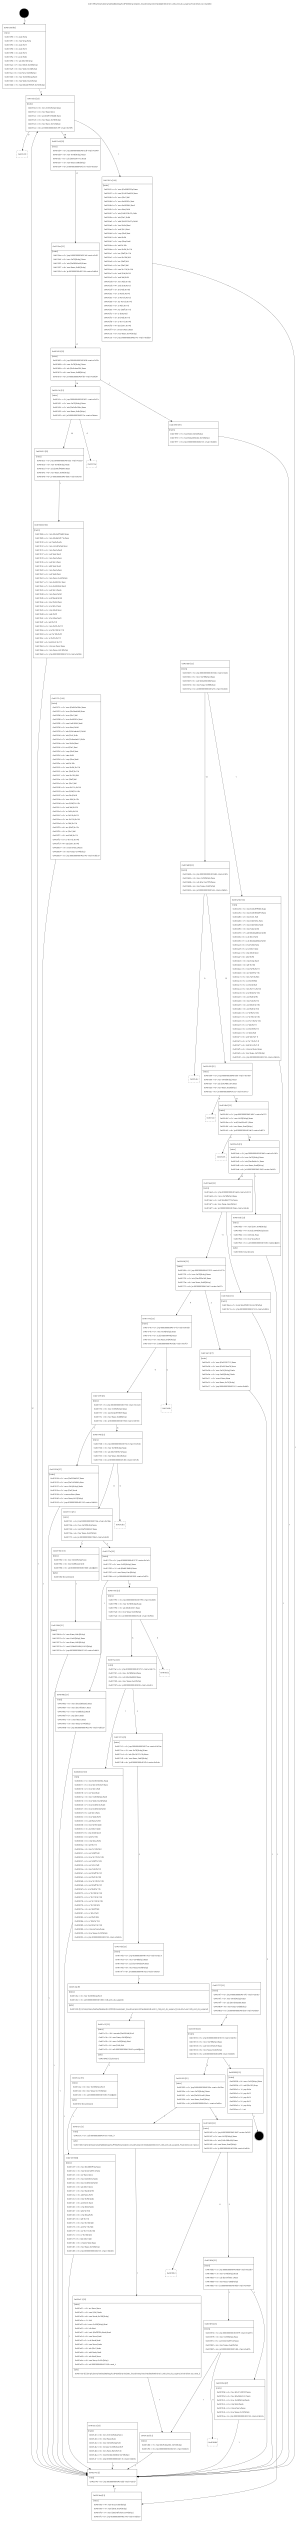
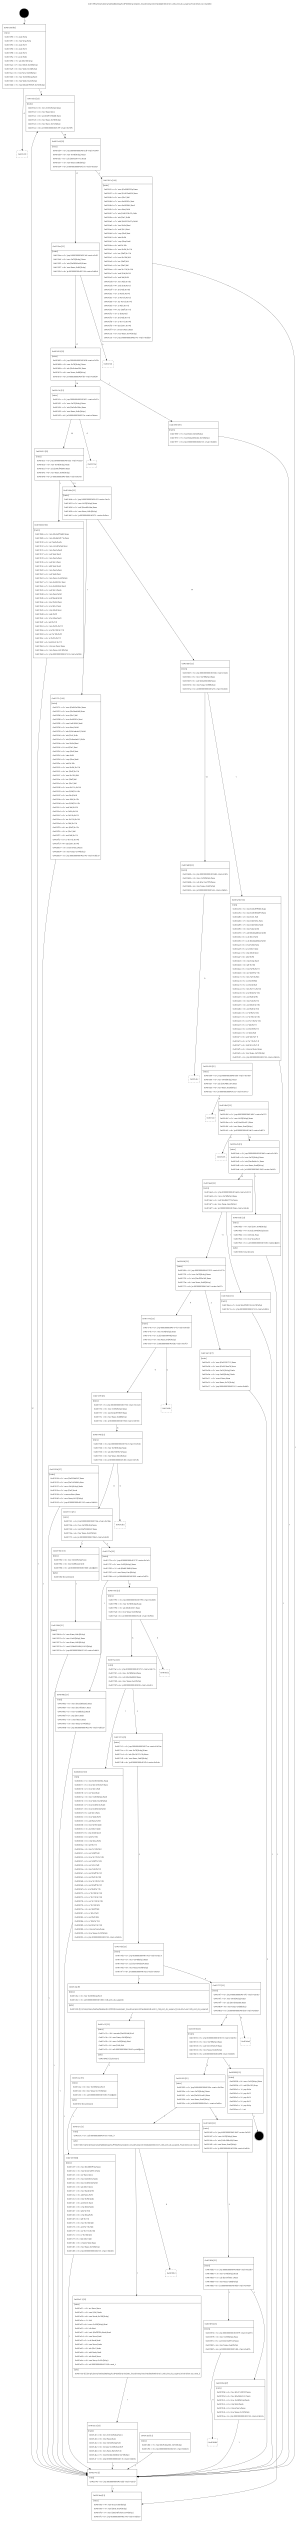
(25, 140) -> (23, 119)
(104, 142) -> (99, 174)
none -> (108, 364)
none -> (87, 503)
(216, 978) -> none
(235, 1098) -> none
(84, 1443) -> none
none -> (187, 1973)
none -> (245, 2042)
(197, 2210) -> (154, 2208)
(195, 2392) -> none
(155, 2404) -> (122, 2399)
(114, 2489) -> (112, 2488)
